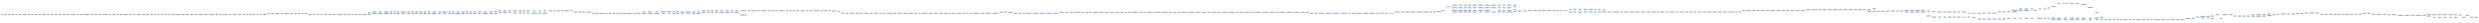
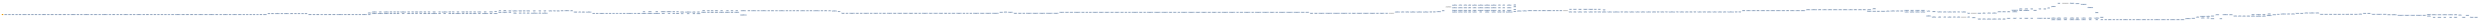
none -> (1494, 10)
